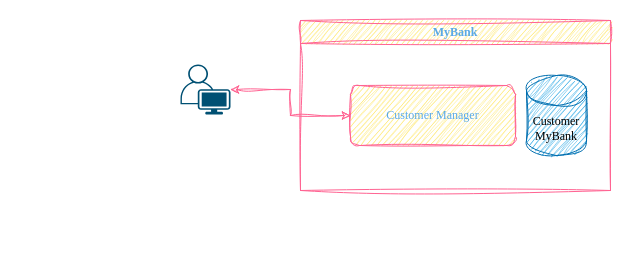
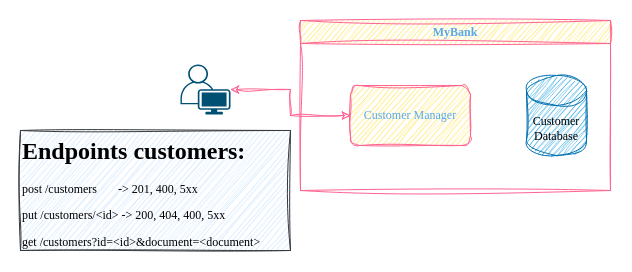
(433, 116) -> (411, 116)
(557, 129) -> (557, 129)
none -> (156, 191)
